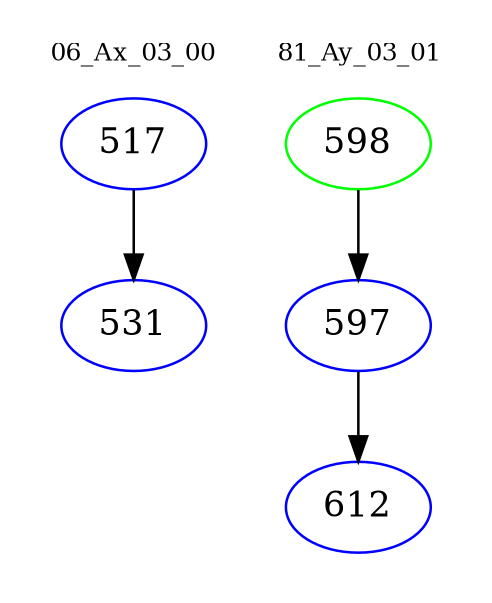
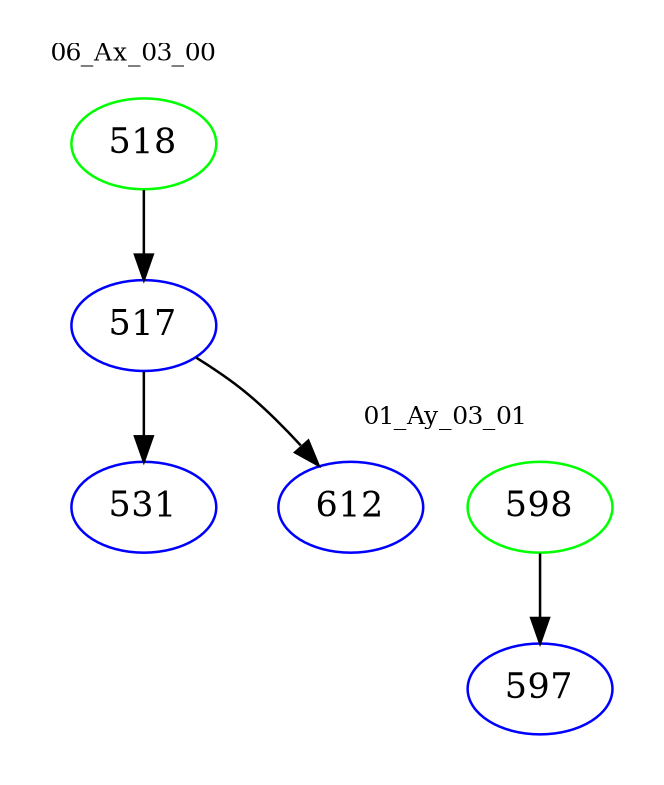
(360, 54) -> (445, 418)
none -> (144, 144)
(358, 404) -> (275, 418)
